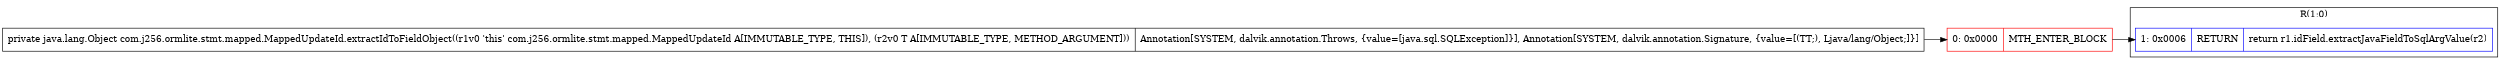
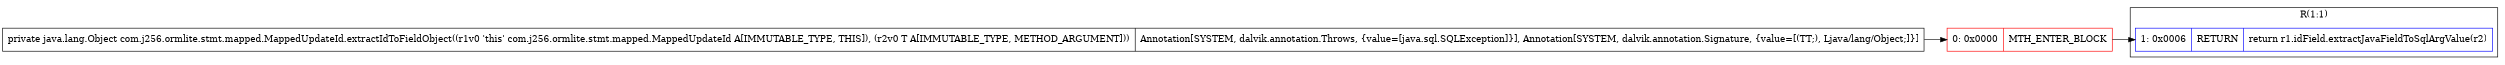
(2314, 15) -> (2314, 15)
